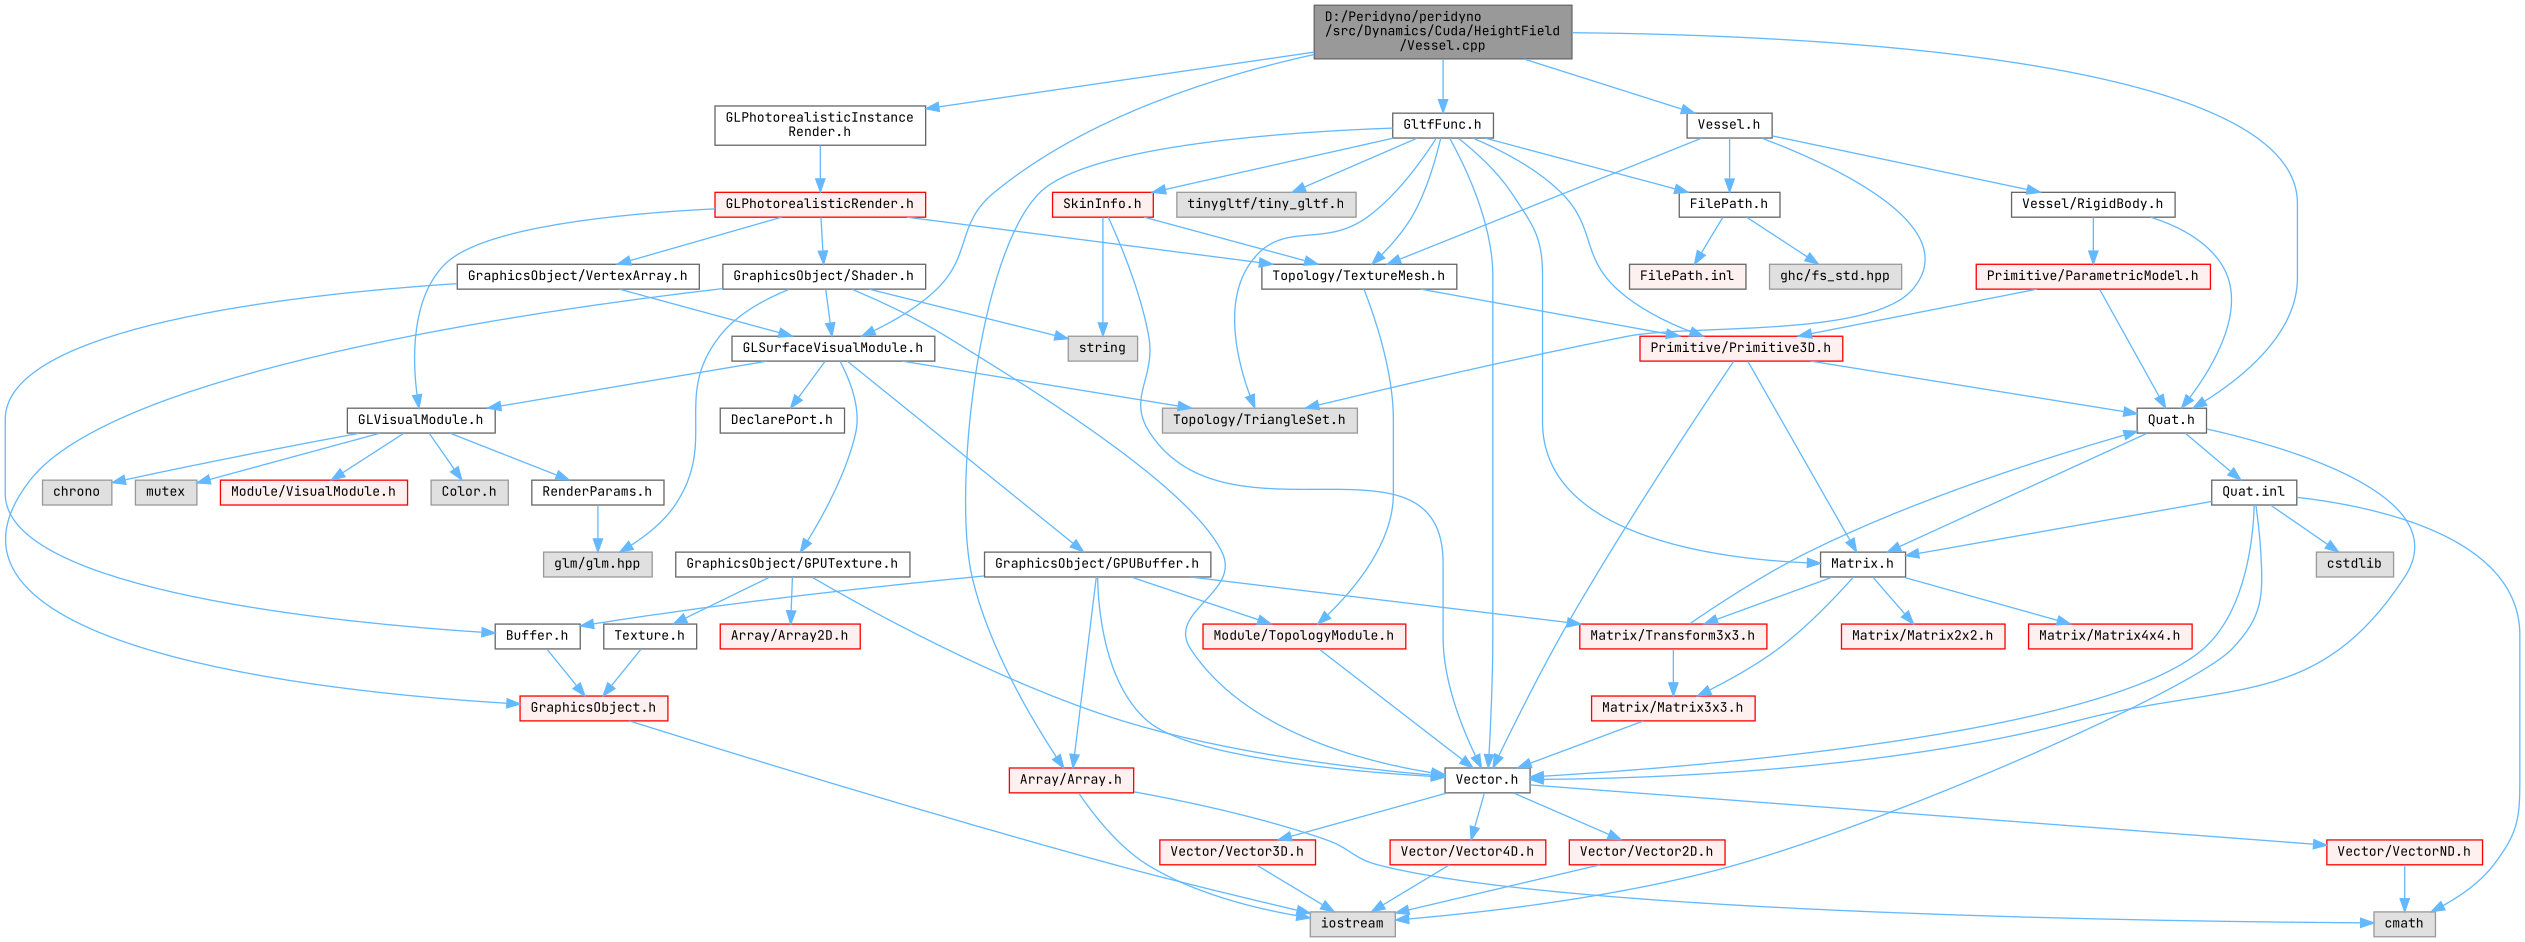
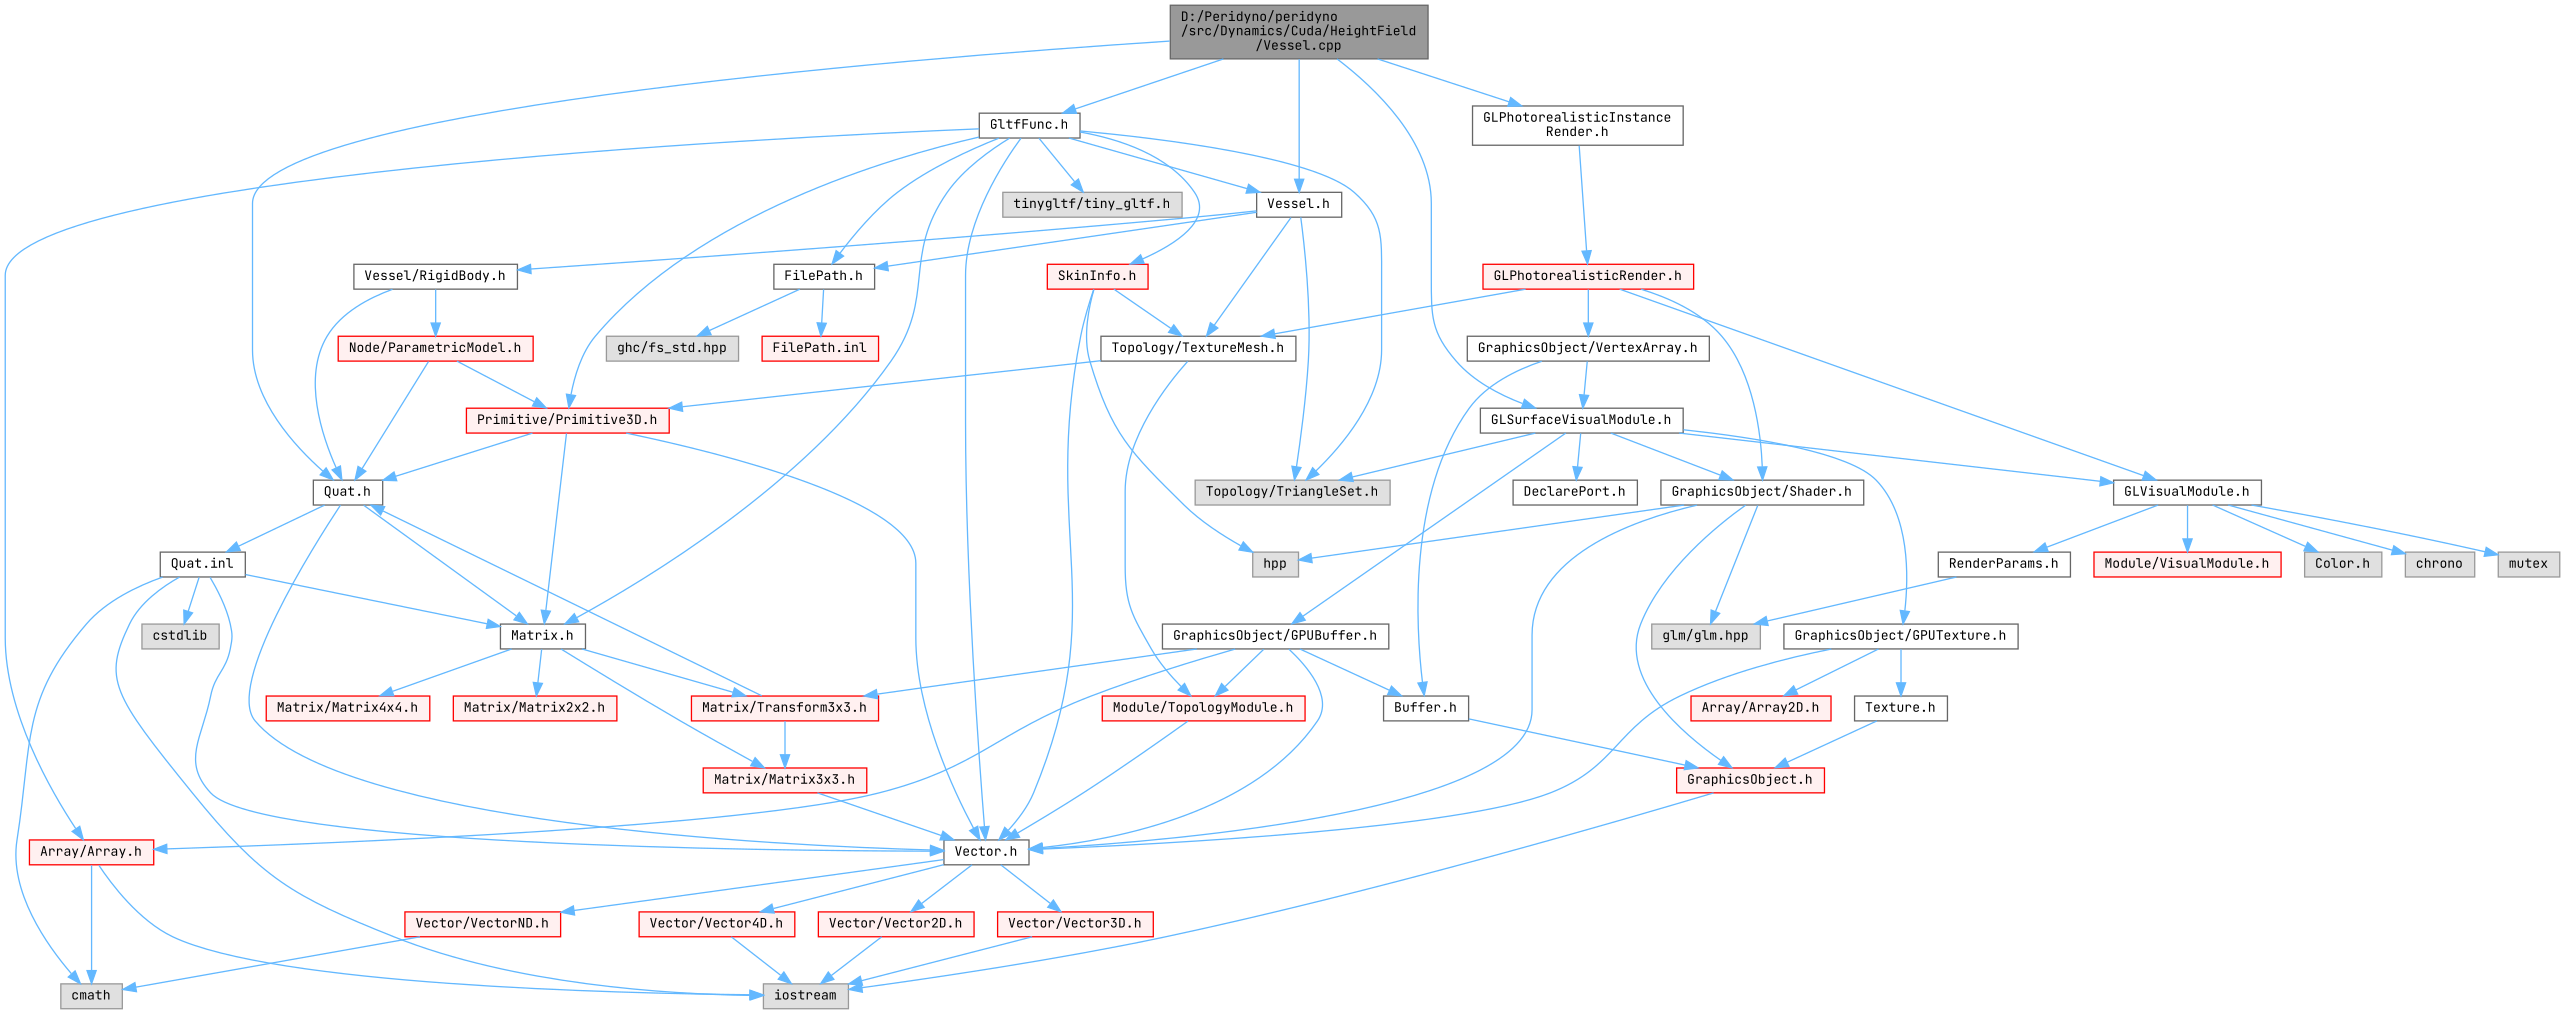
(1420, 201) -> (1136, 157)
(1688, 277) -> (820, 349)
(2093, 277) -> (436, 349)
(828, 306) -> (1666, 454)
(1103, 349) -> (1276, 565)
